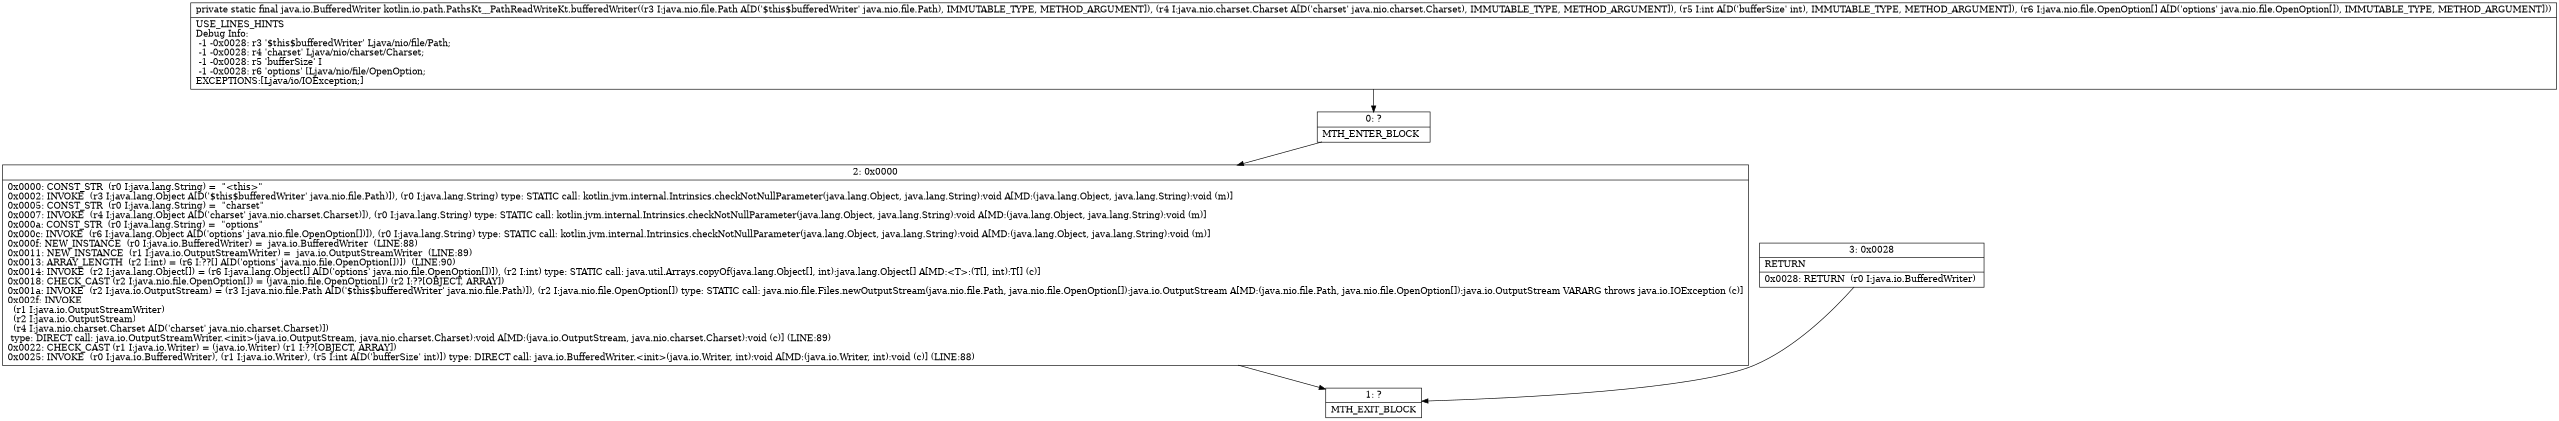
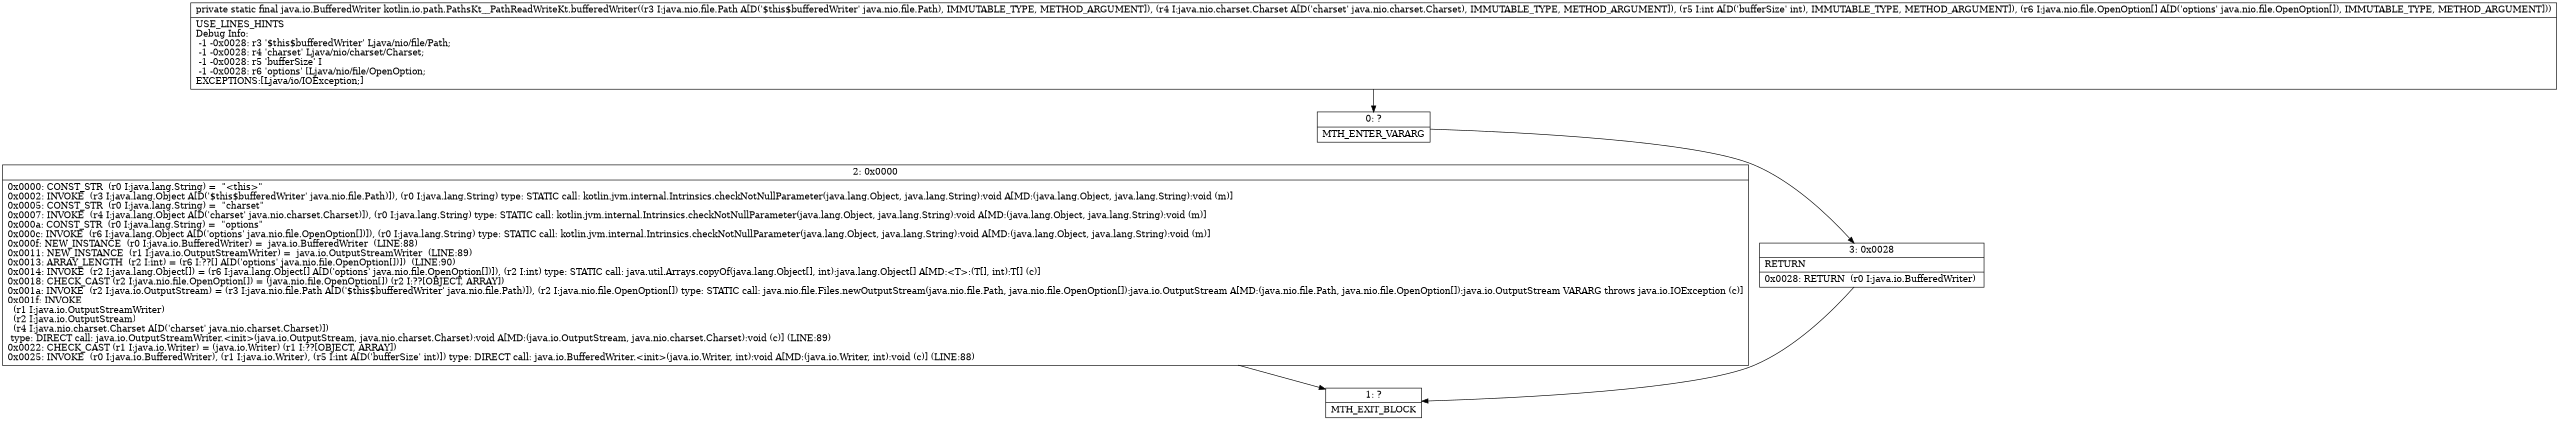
(1371, 134) -> (1374, 134)
(1283, 153) -> (1654, 144)
(48, 301) -> (48, 301)
